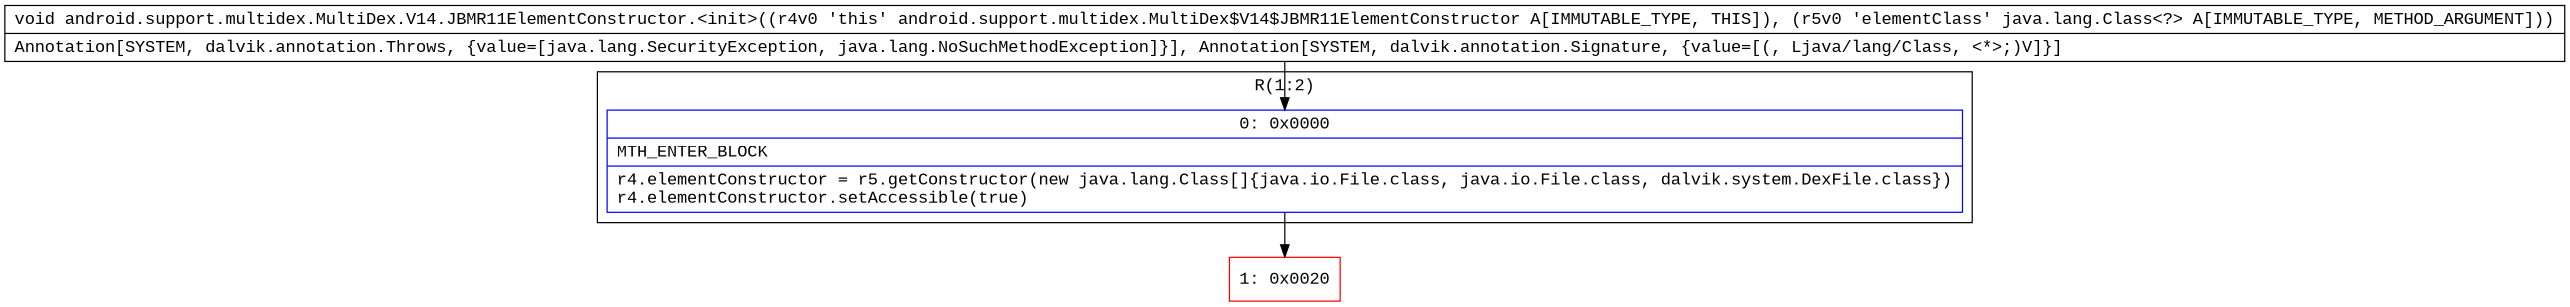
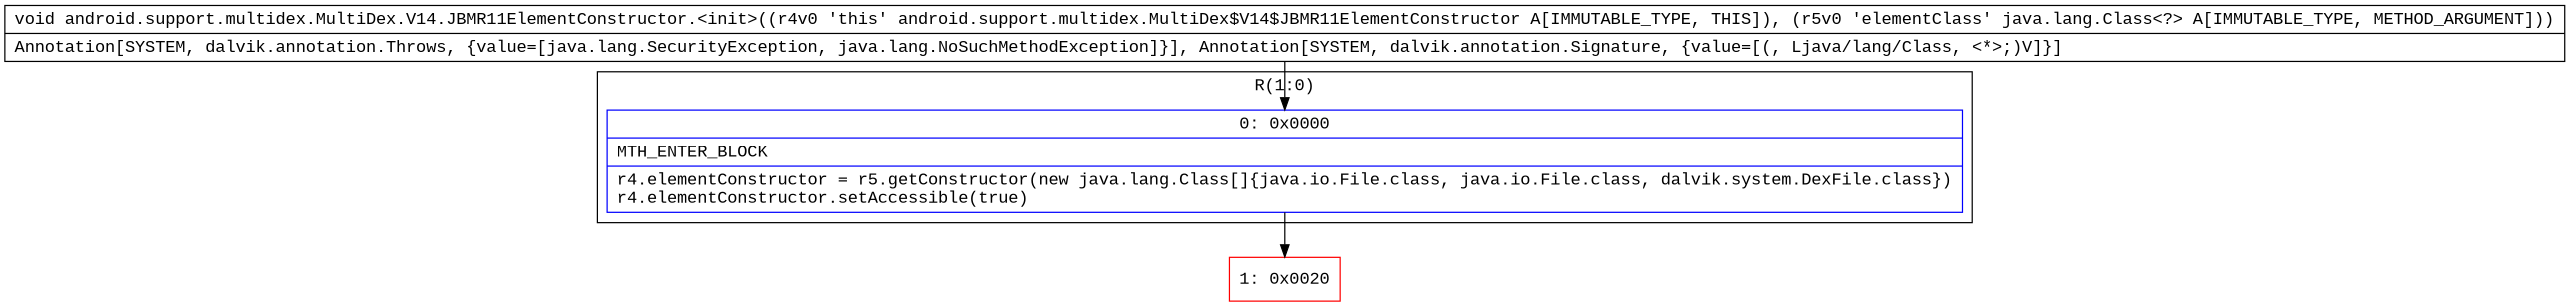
(1285, 86) -> (1285, 86)
